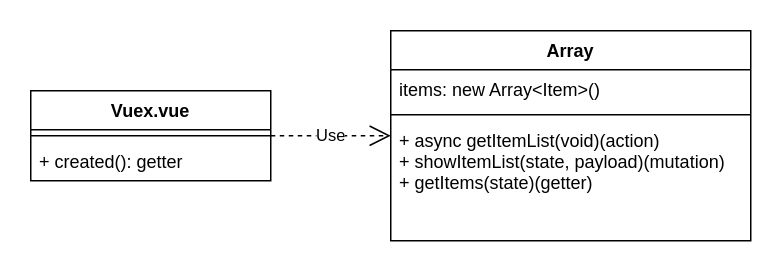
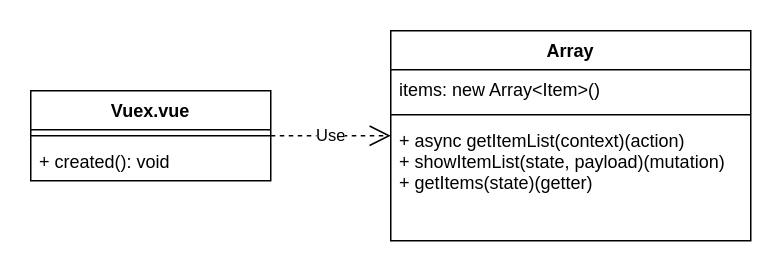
(554, 141) -> (571, 141)
(128, 162) -> (115, 162)
